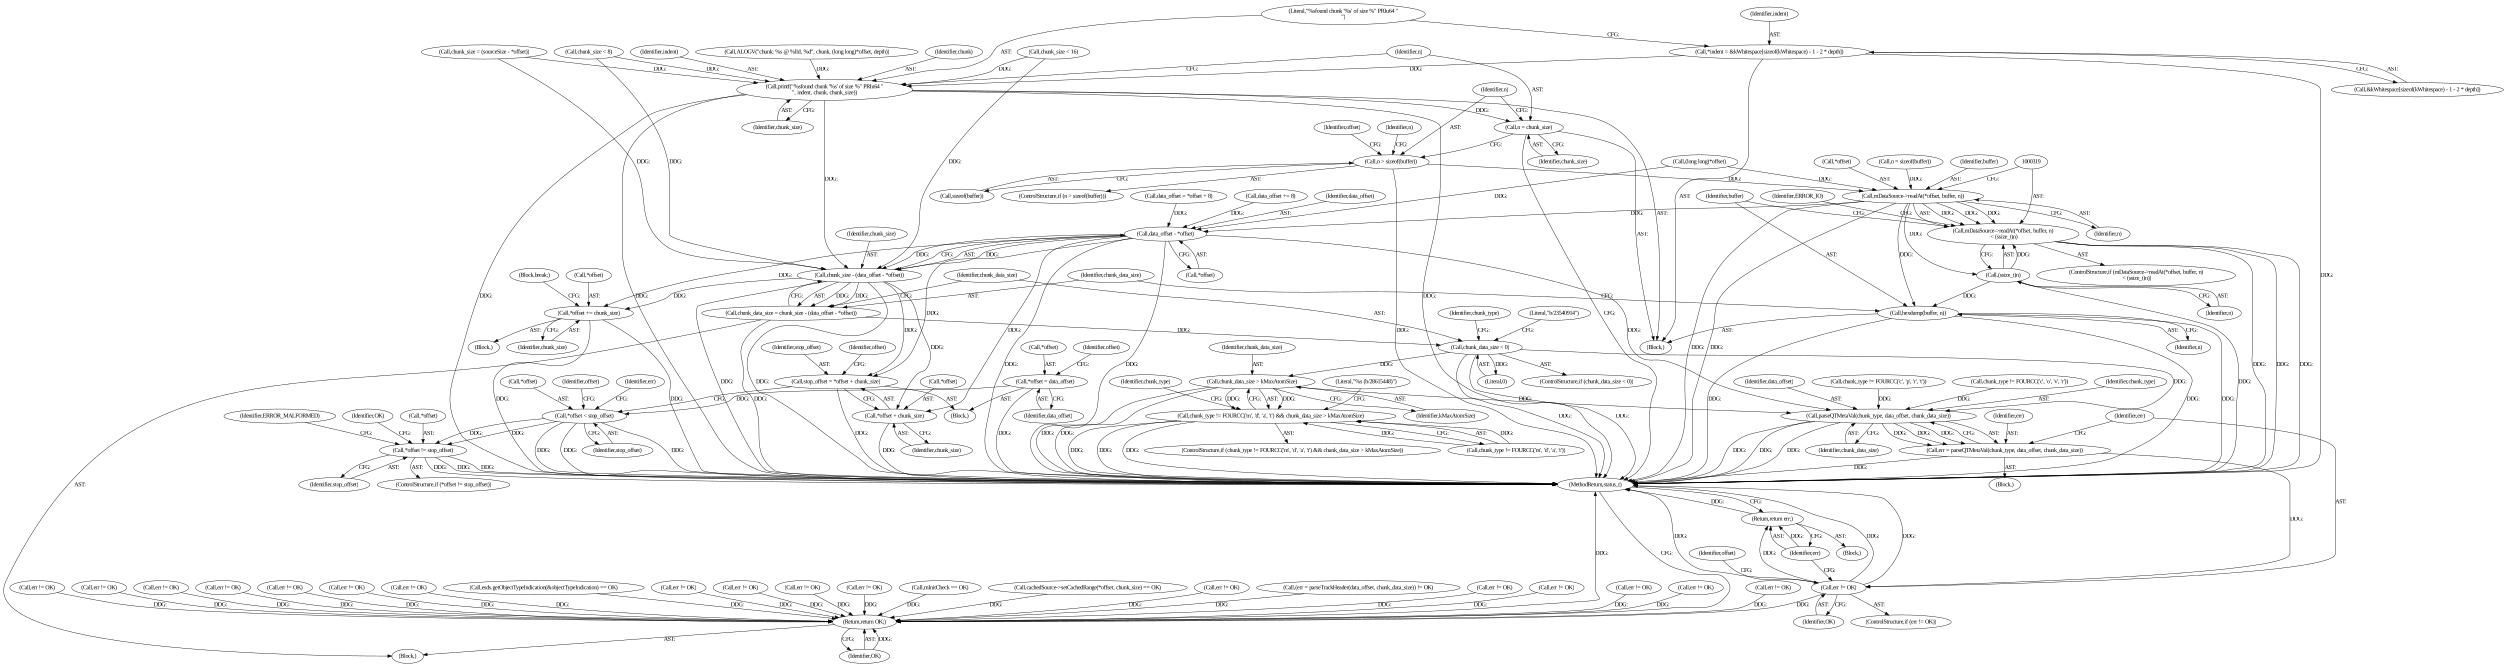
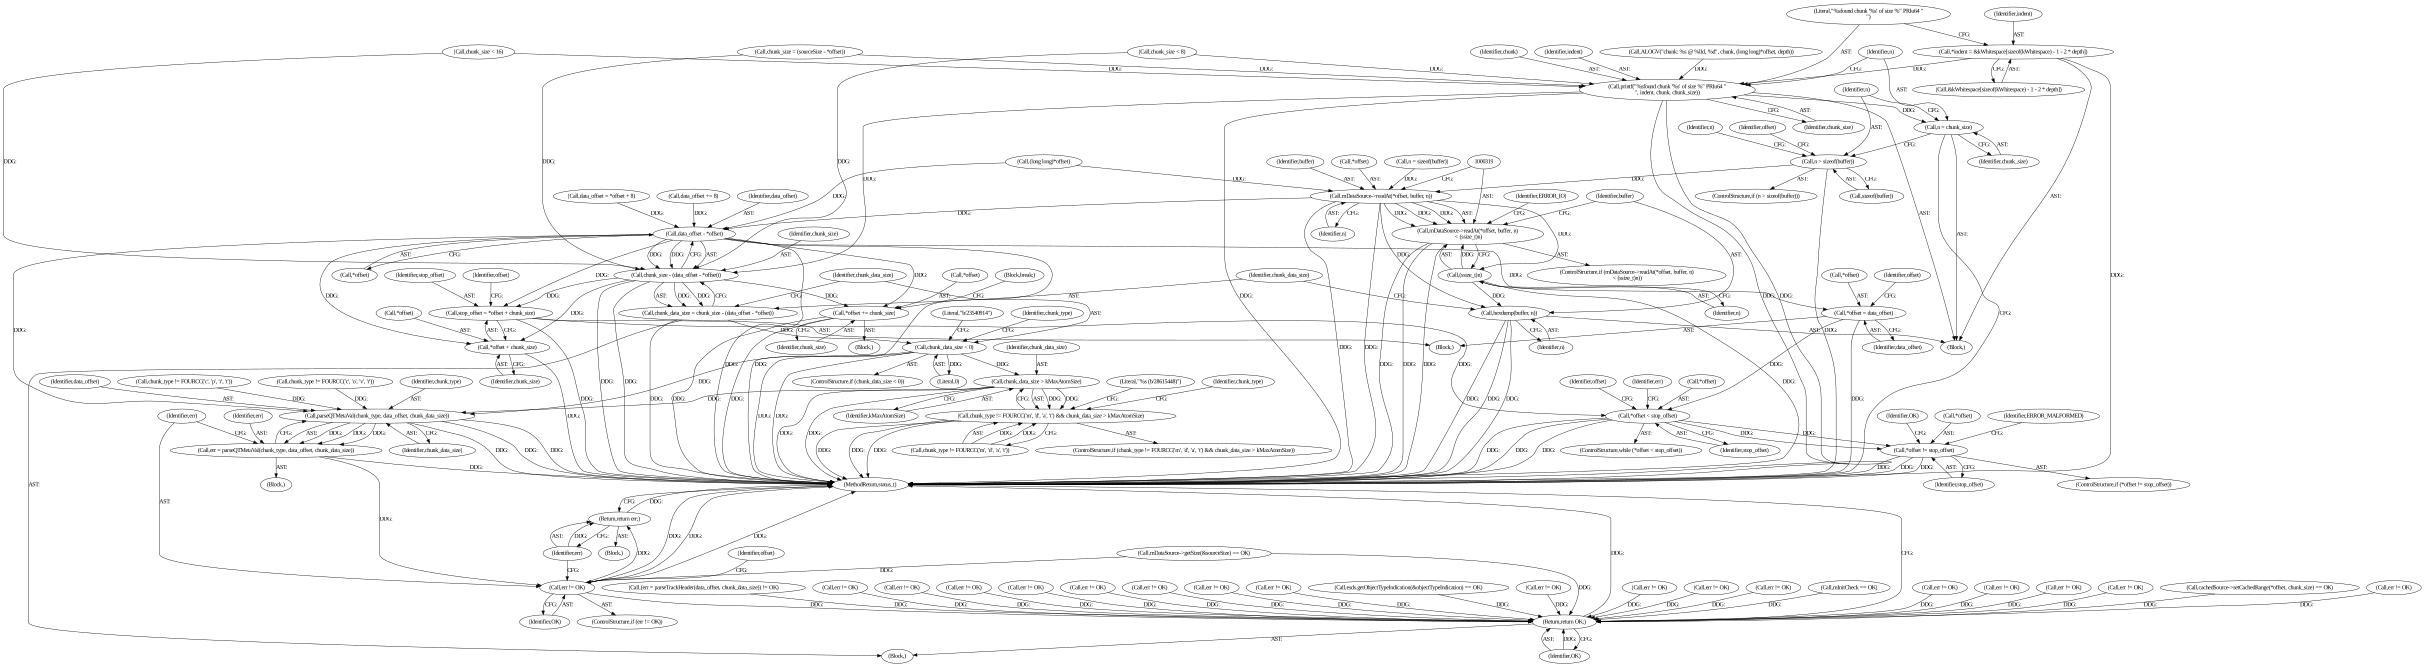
none -> (1287, 248)
(720, 399) -> (1466, 365)
none -> (1631, 450)
none -> (1194, 553)
